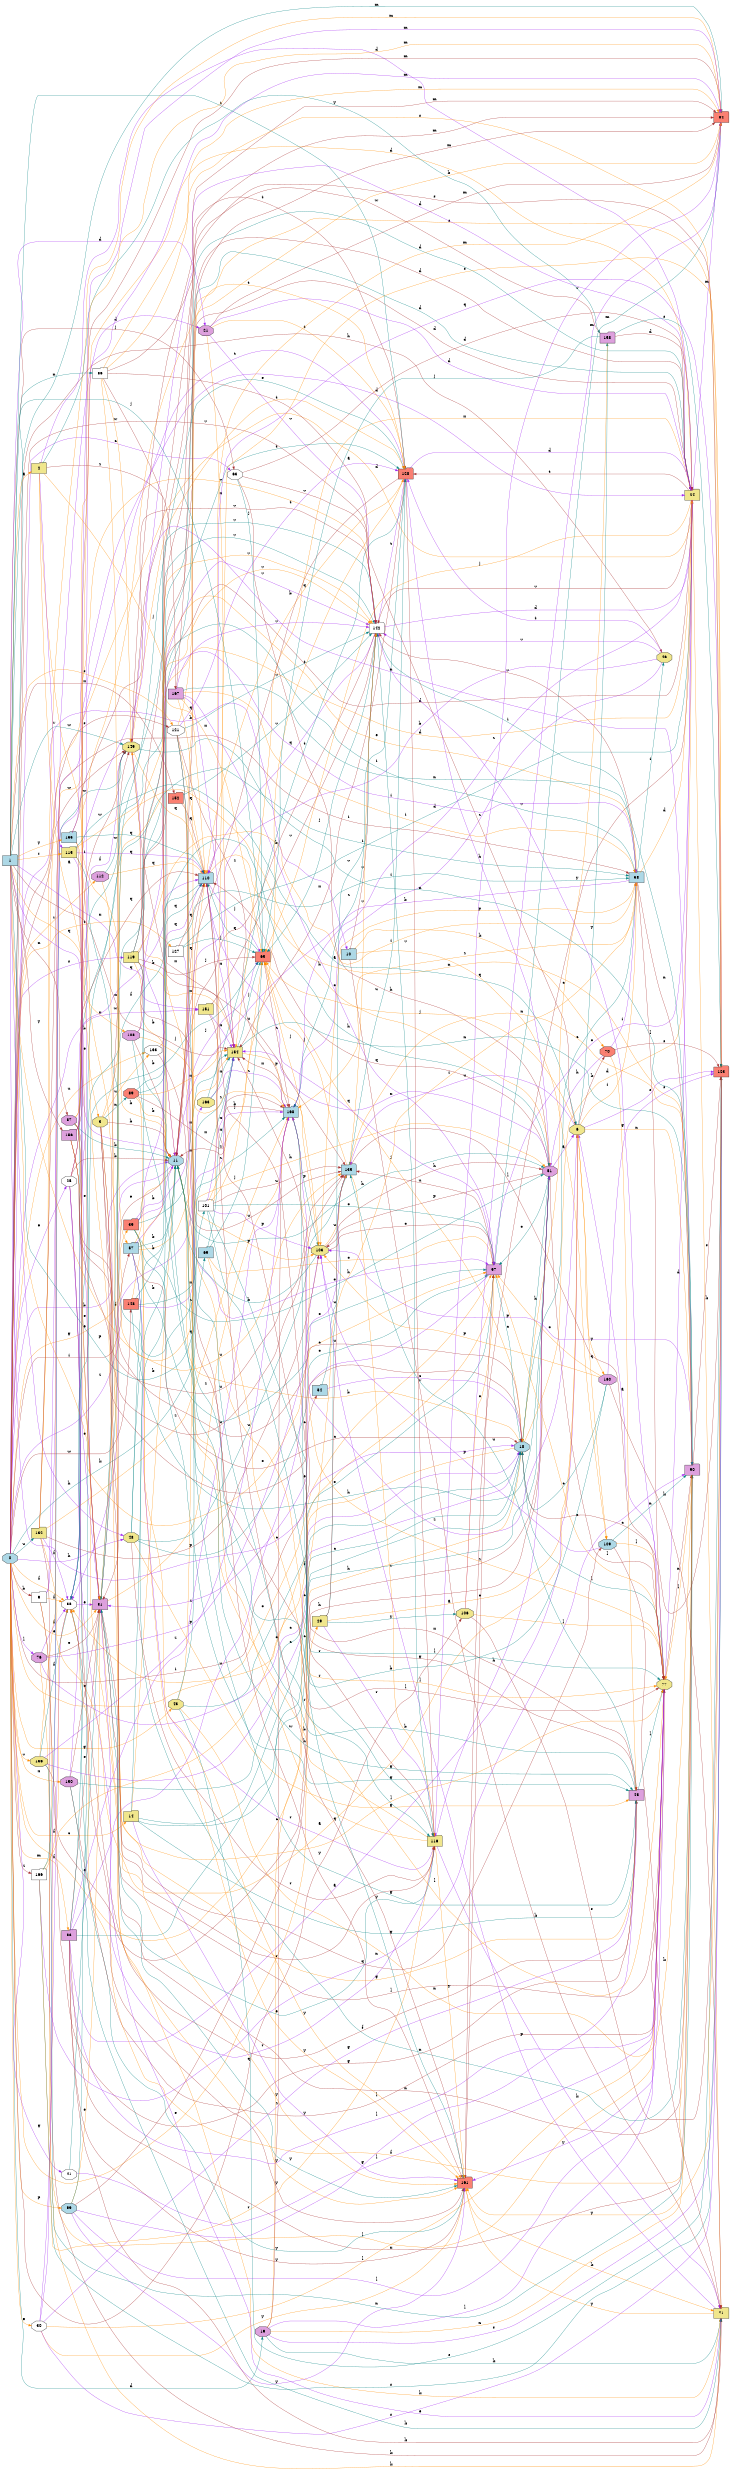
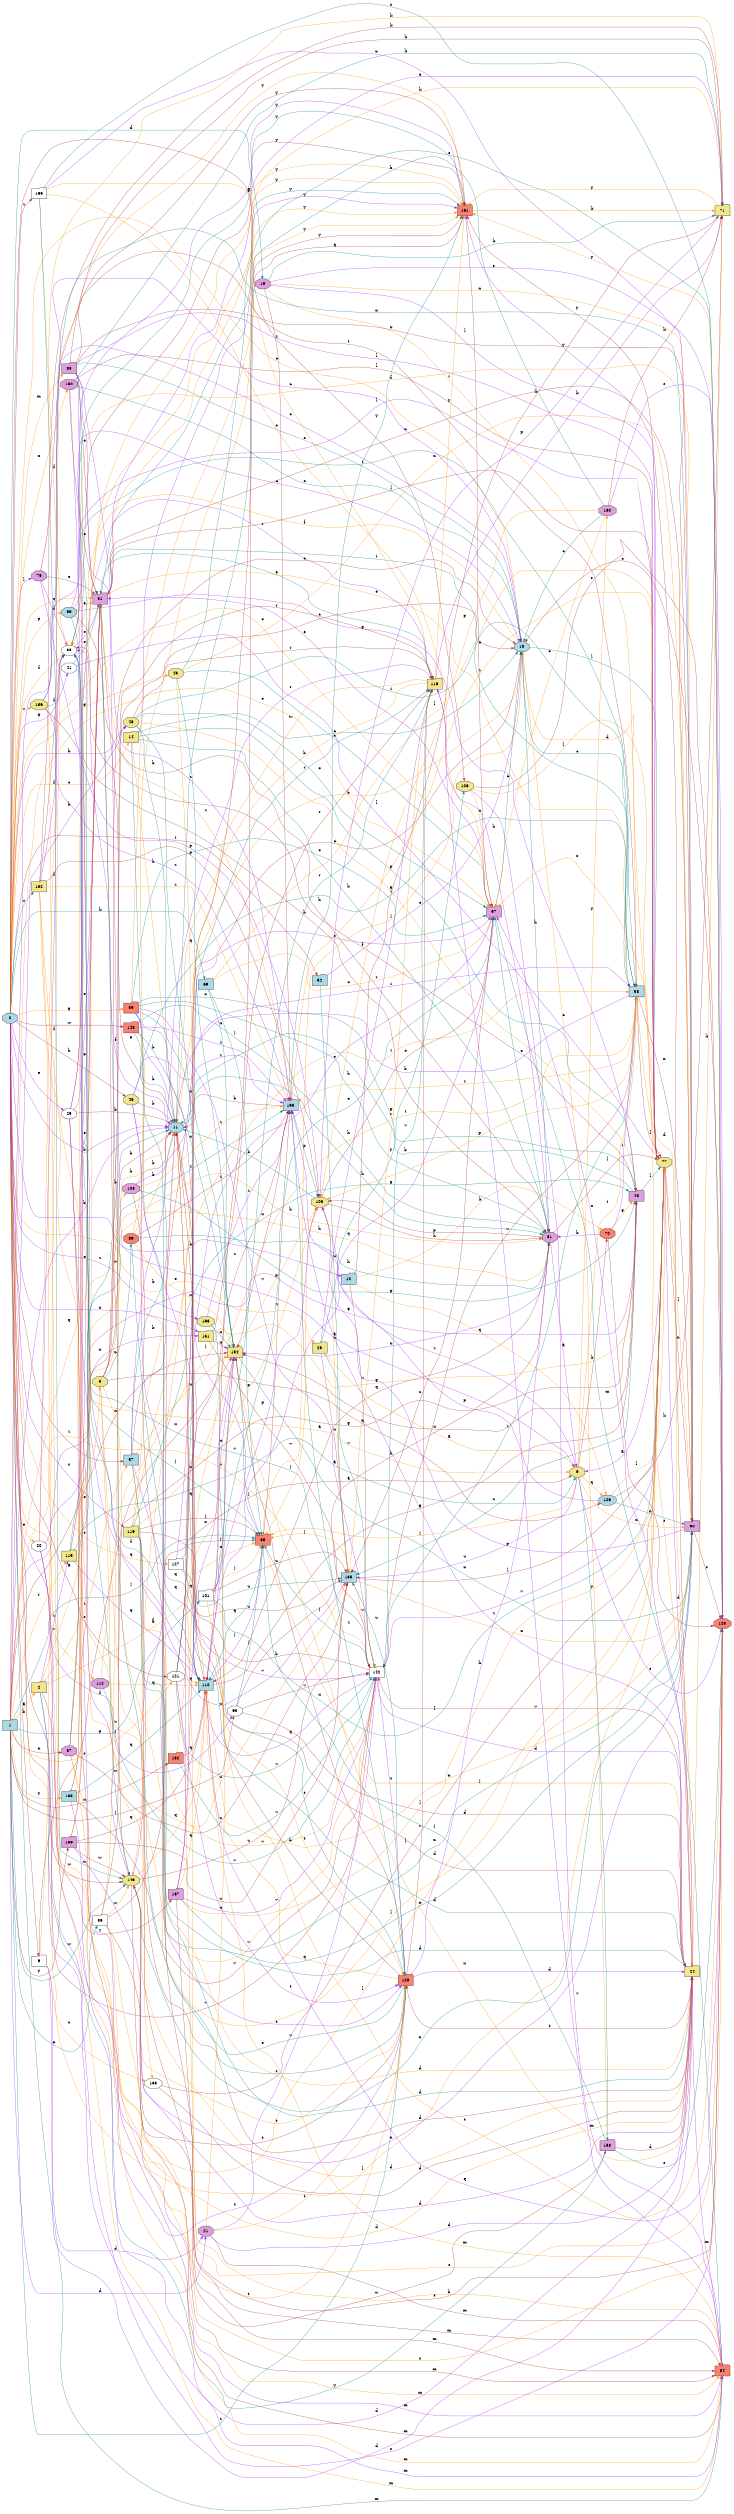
(116, 441) -> (116, 1732)
(650, 769) -> (434, 851)
(721, 1072) -> (722, 1624)
(39, 2326) -> (39, 1546)
